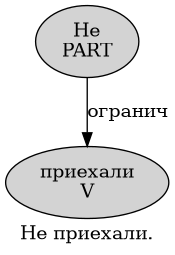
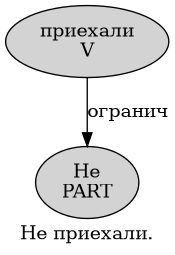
(87, 105) -> (87, 105)
